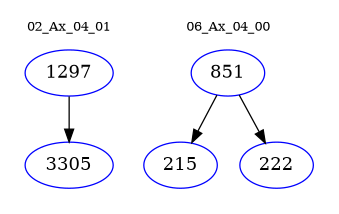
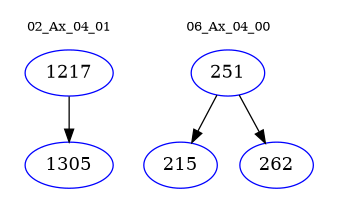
(69, 73) -> (69, 73)
(228, 73) -> (228, 73)
(69, 165) -> (69, 165)
(277, 165) -> (277, 165)
